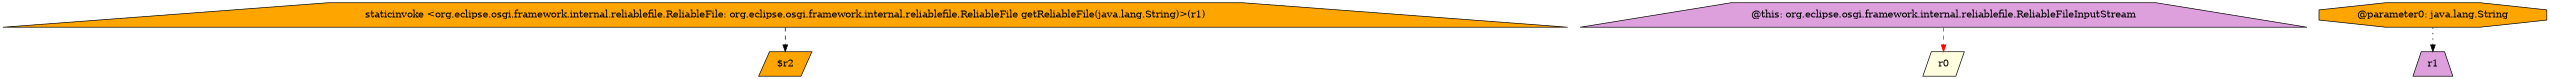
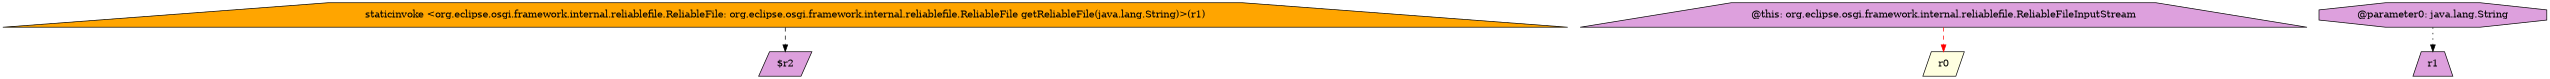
(2433, 15) -> (2433, 15)
(785, 64) -> (785, 64)
